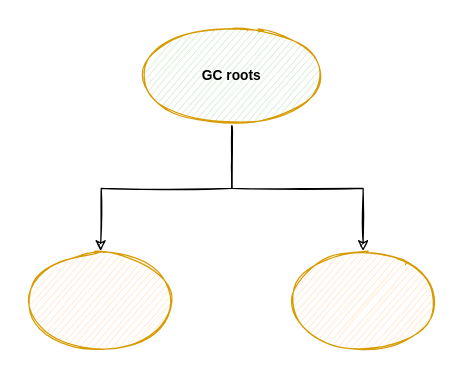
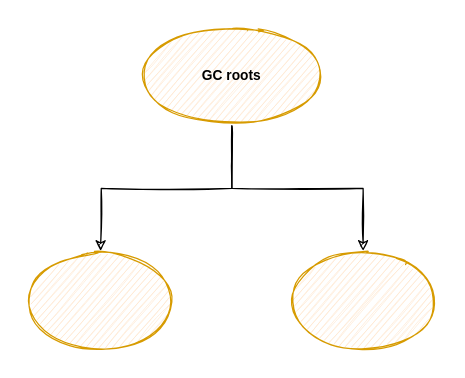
(232, 76) -> (232, 76)
